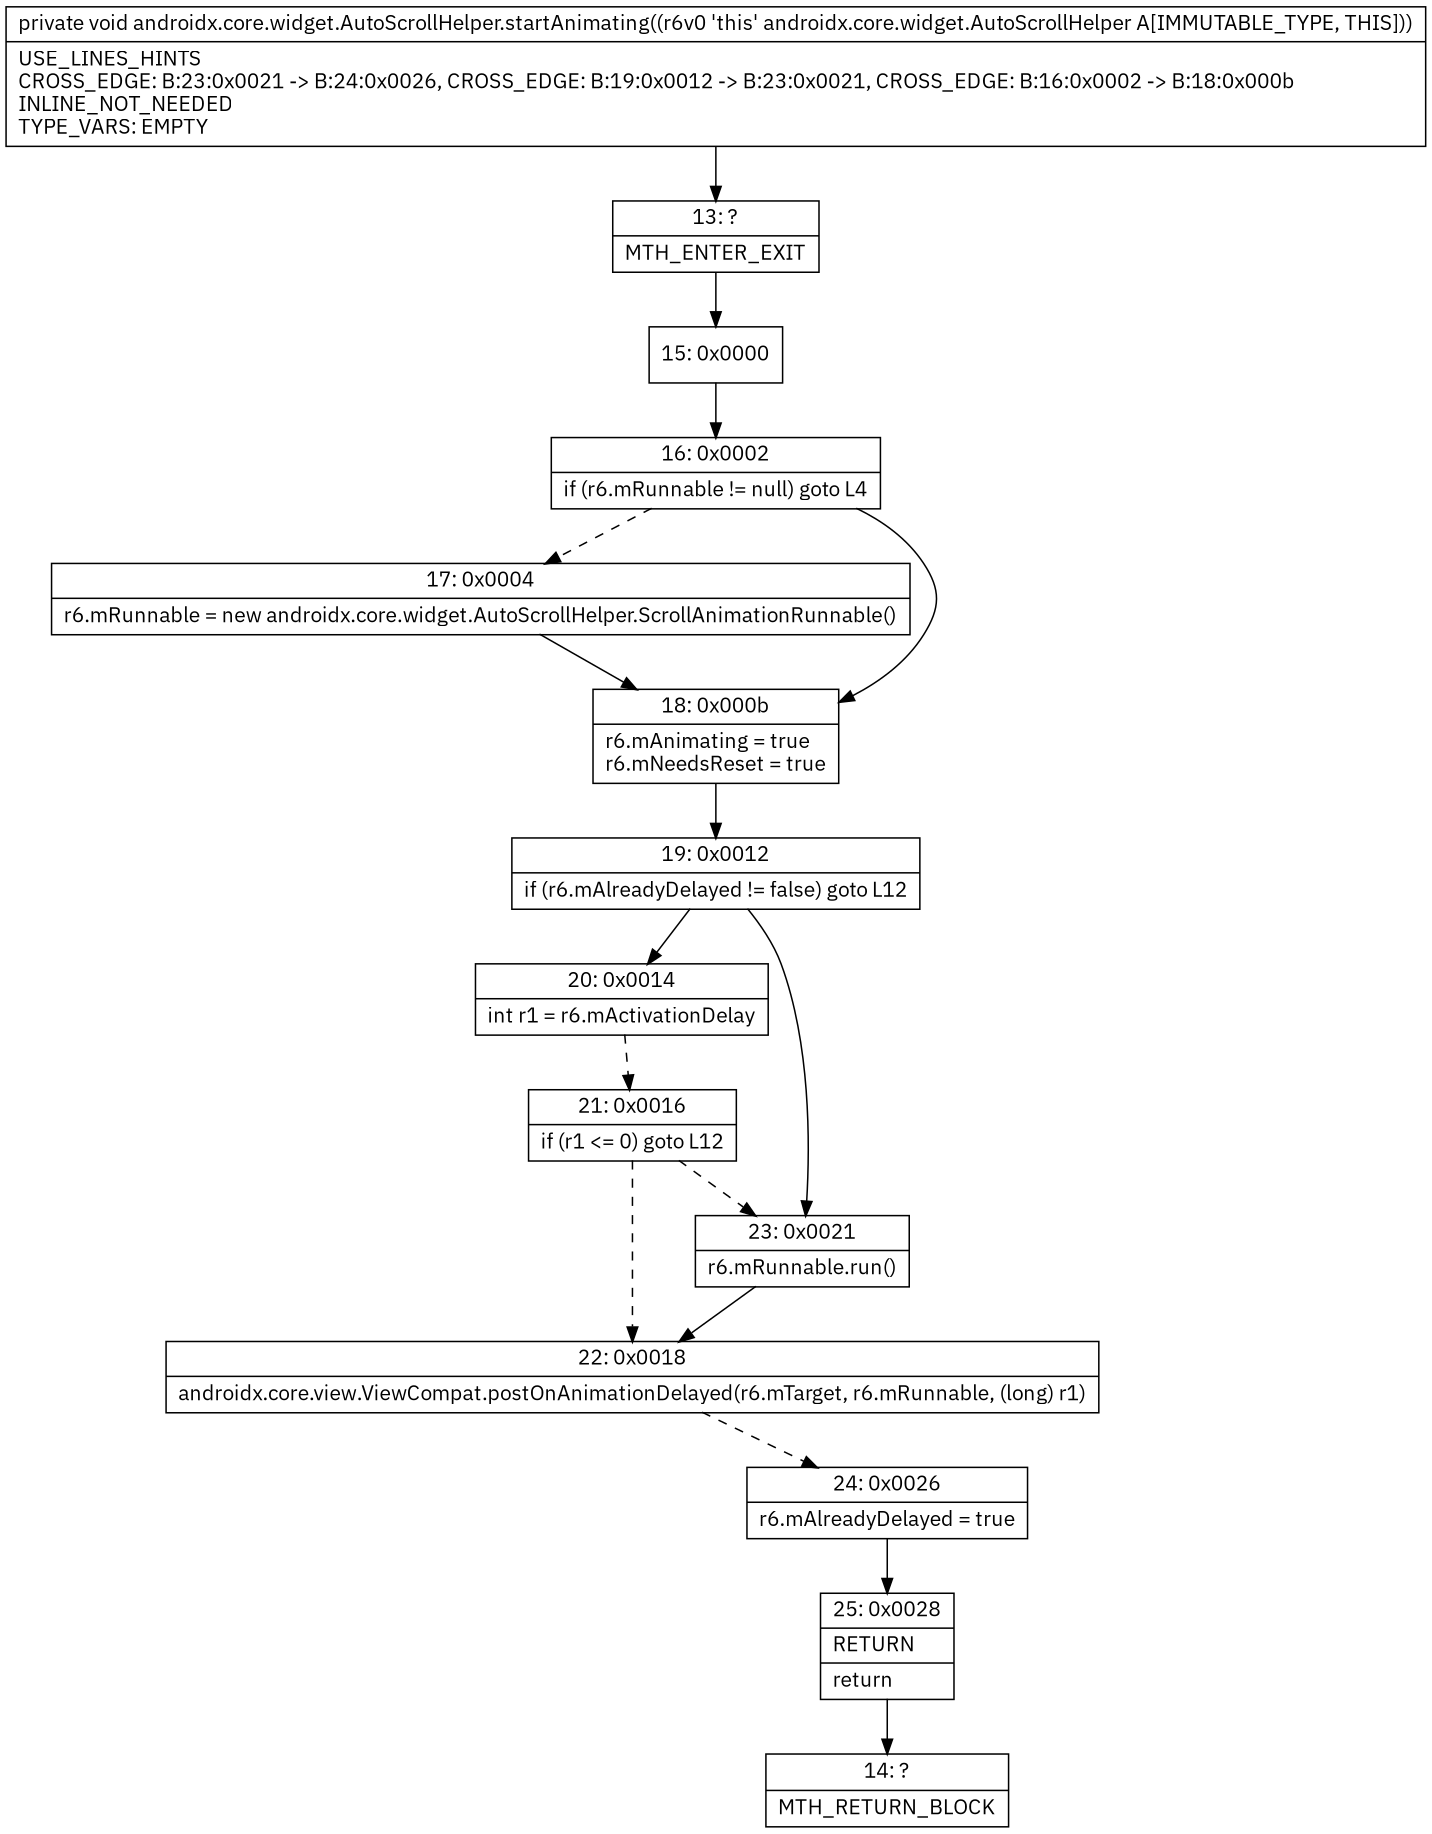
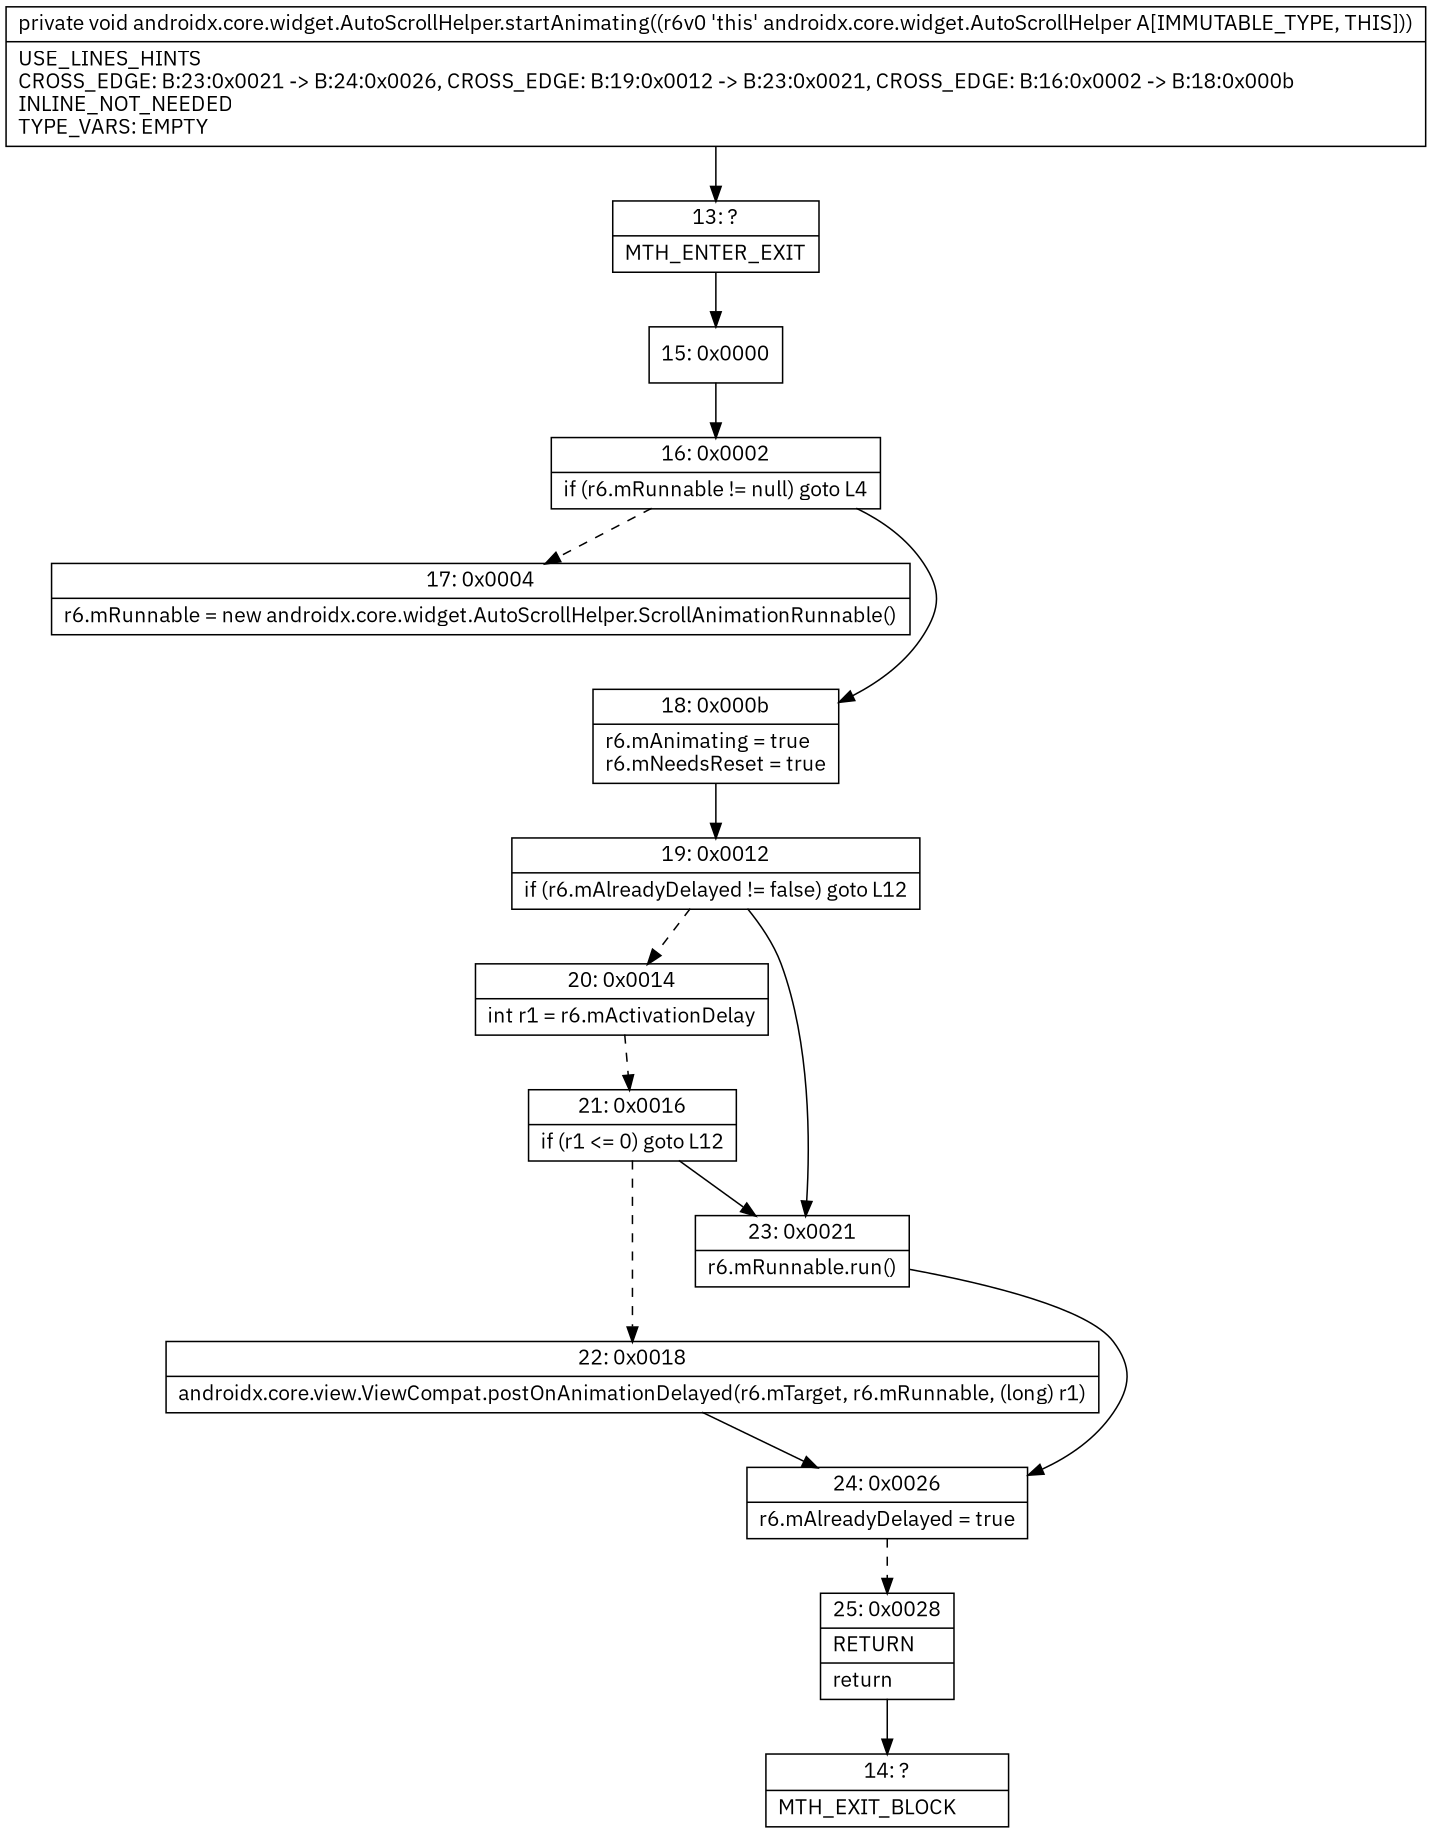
(582, 658) -> none
(674, 930) -> (674, 930)
(711, 1184) -> (711, 1184)
(724, 1310) -> (1094, 1326)
(753, 1437) -> (753, 1437)
(887, 1558) -> (887, 1558)
(887, 1808) -> (868, 1808)
